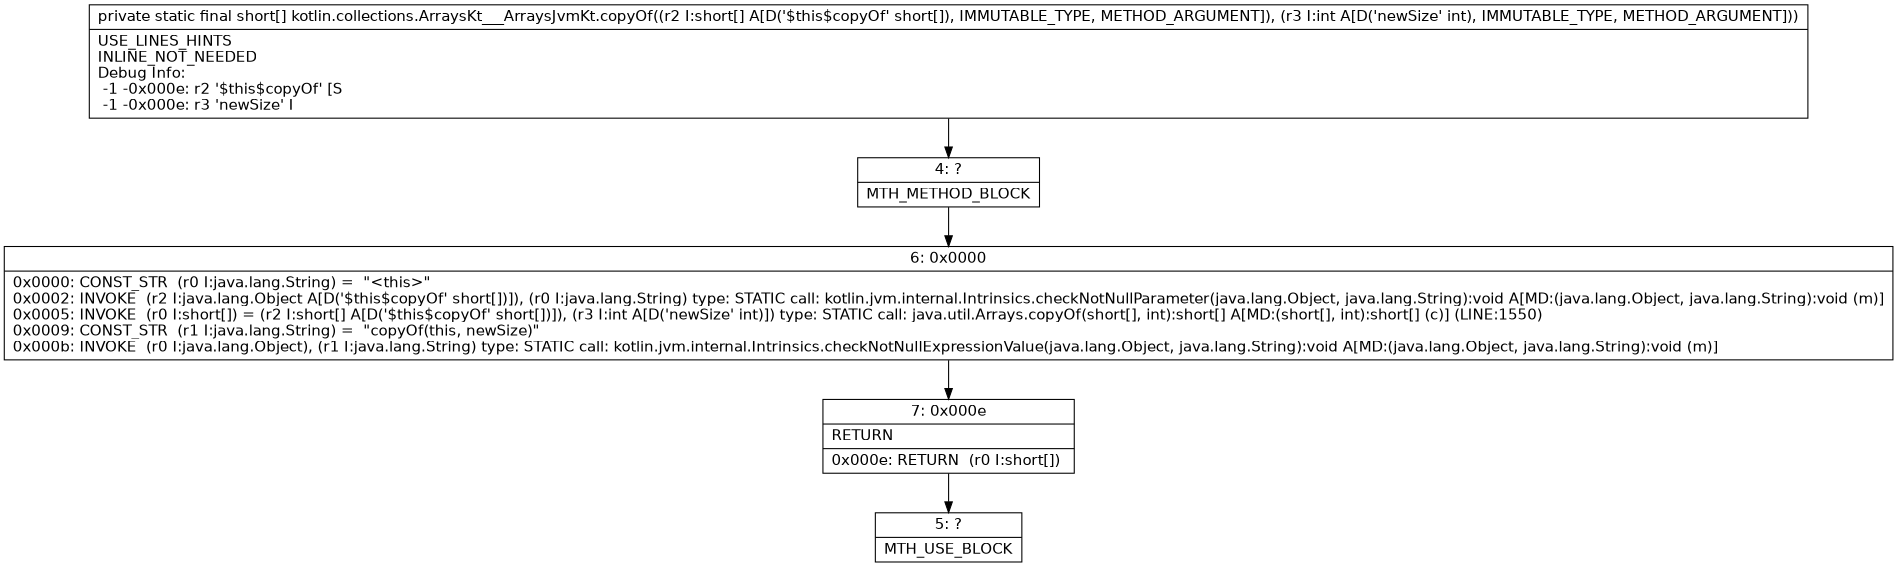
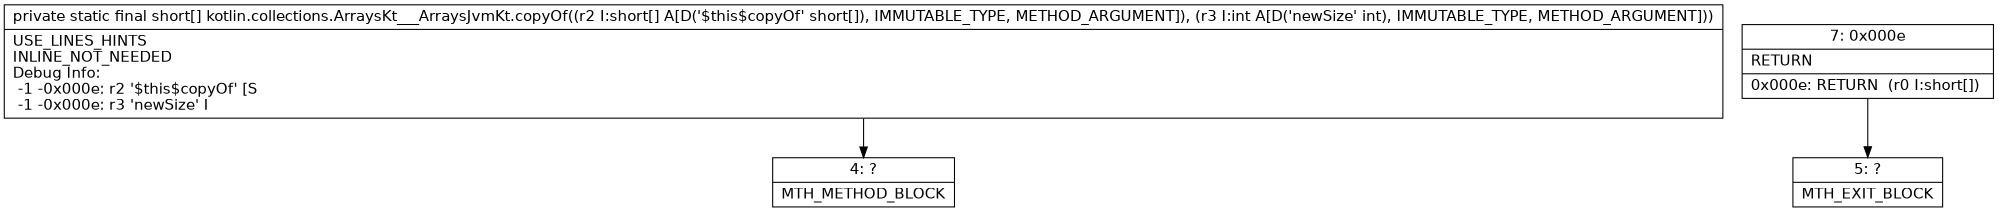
(949, 303) -> none
(949, 549) -> (1868, 194)
